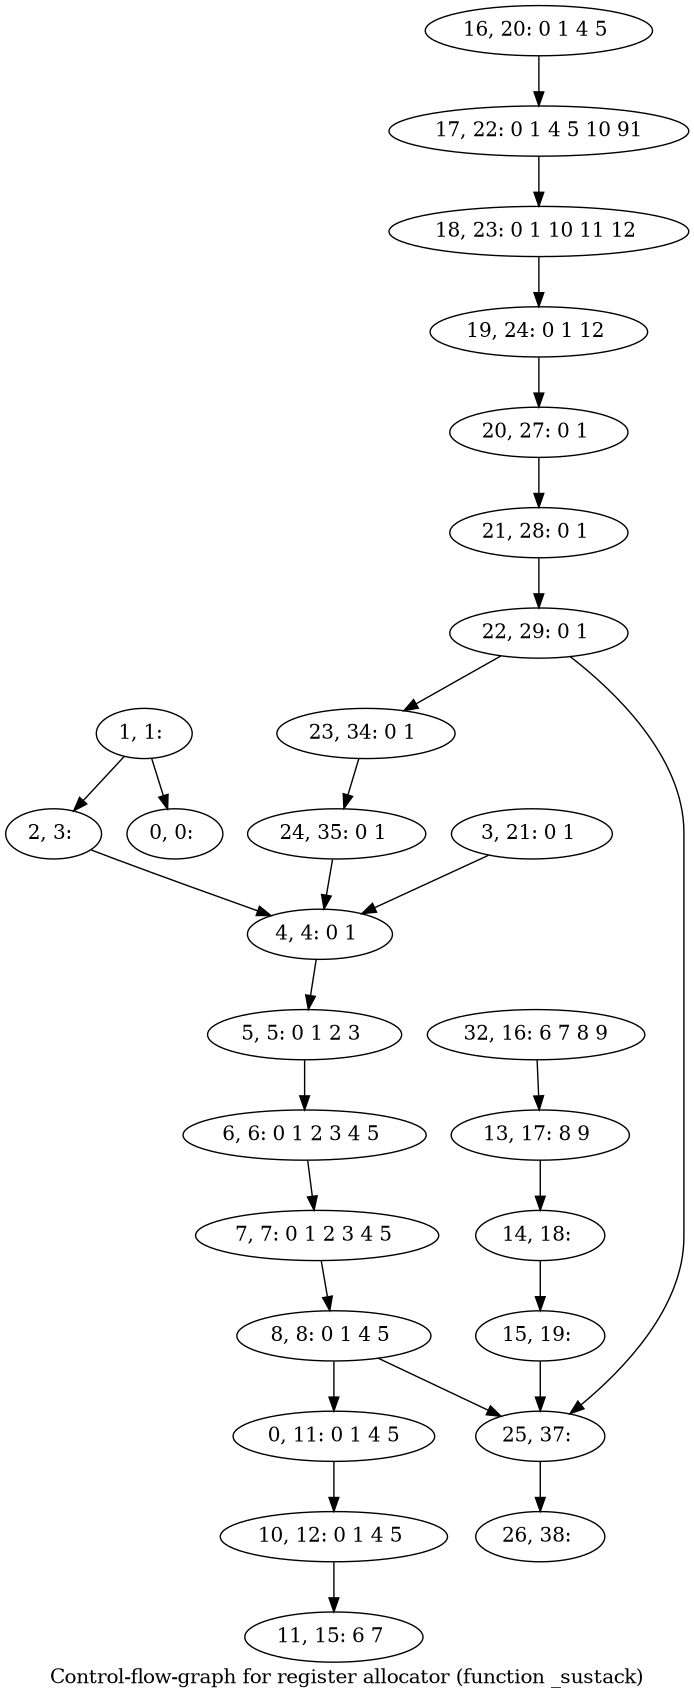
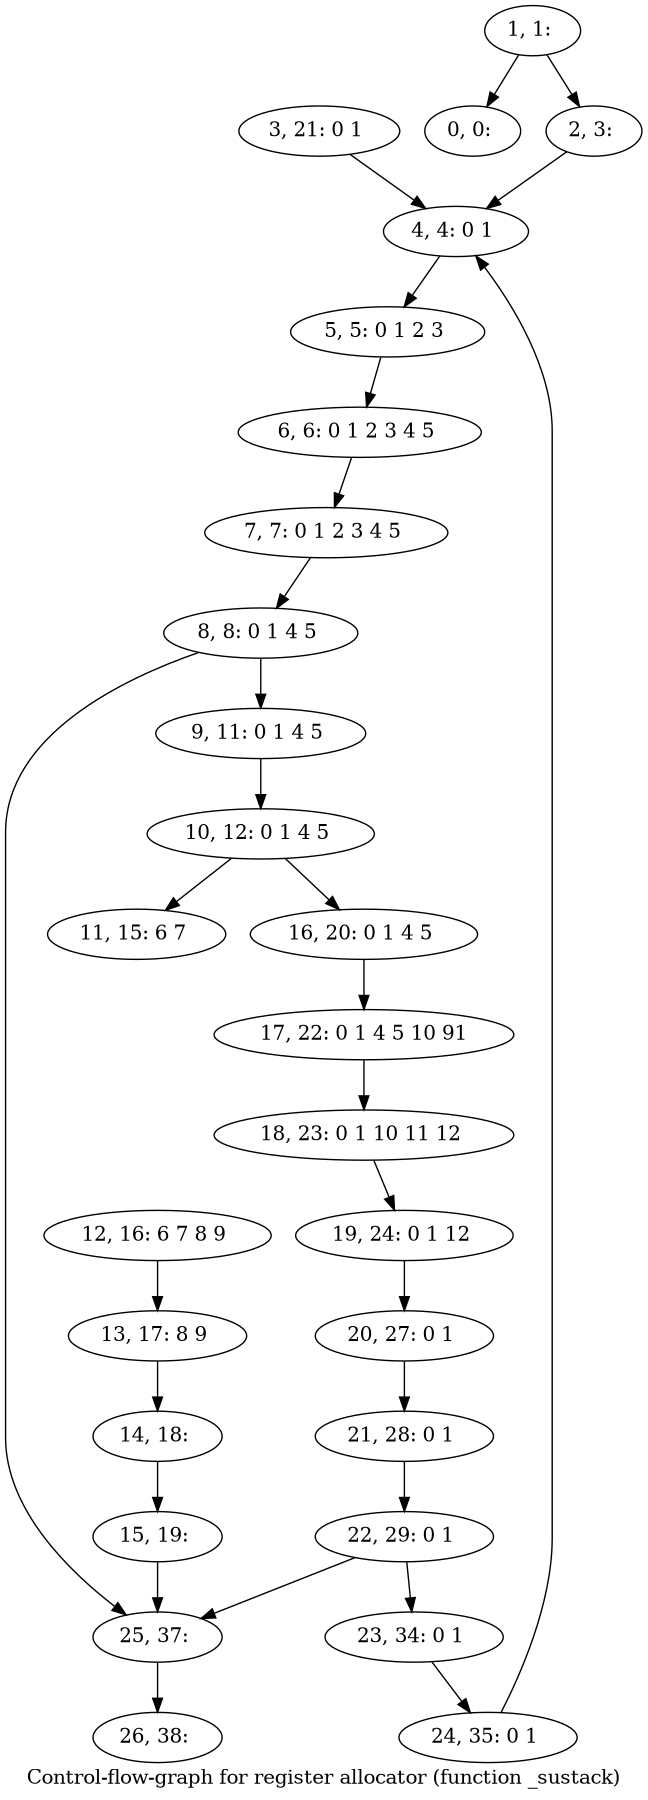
none -> (307, 879)
(536, 1035) -> (158, 1235)
(334, 1436) -> (261, 733)
